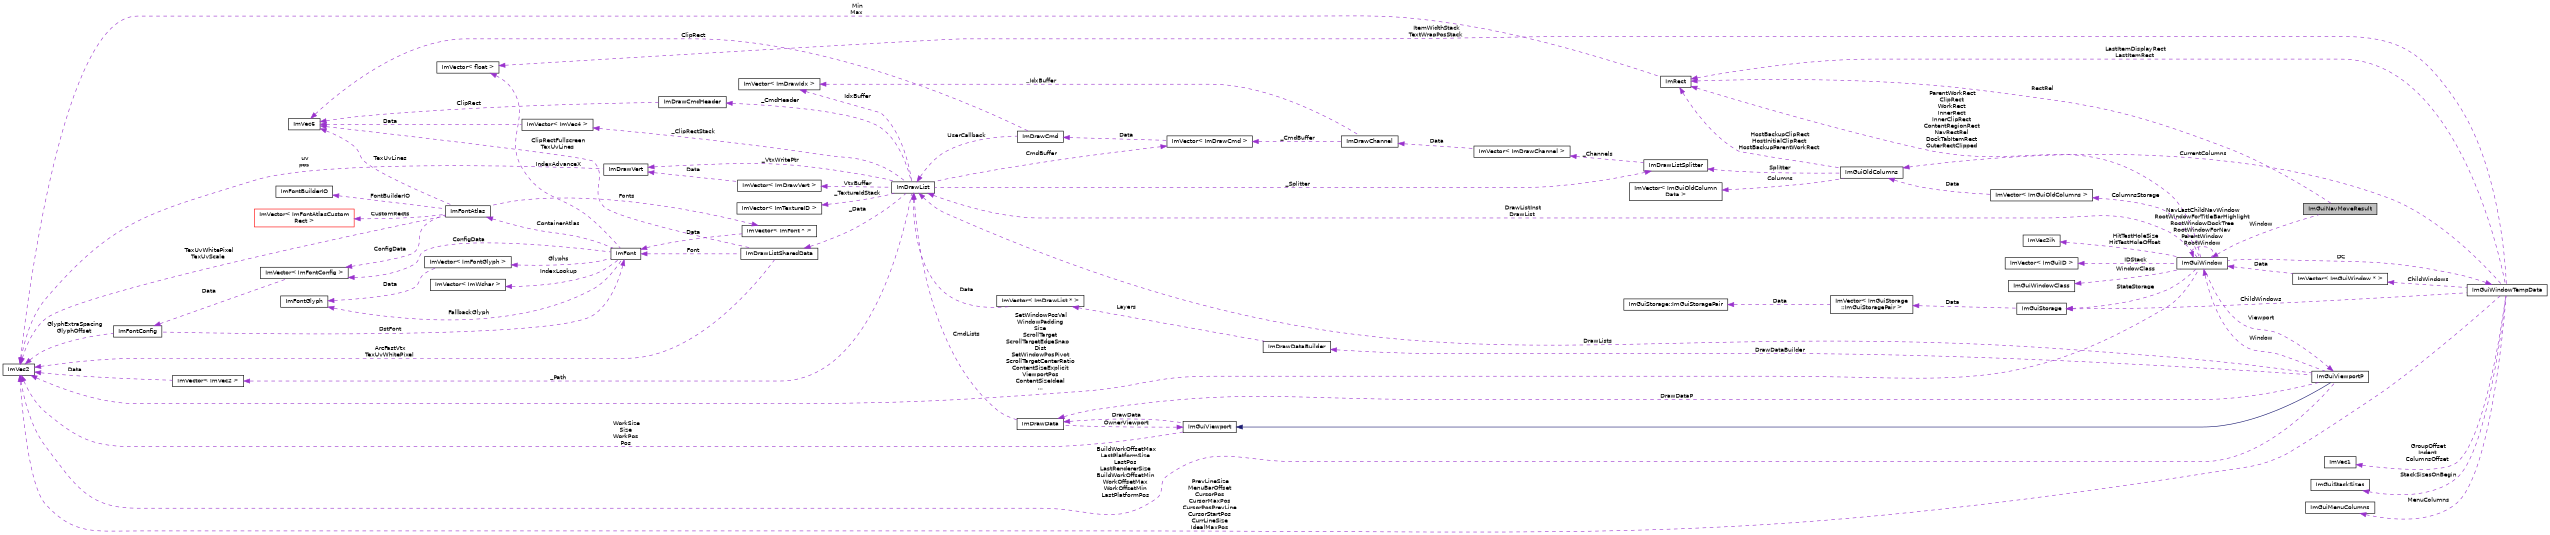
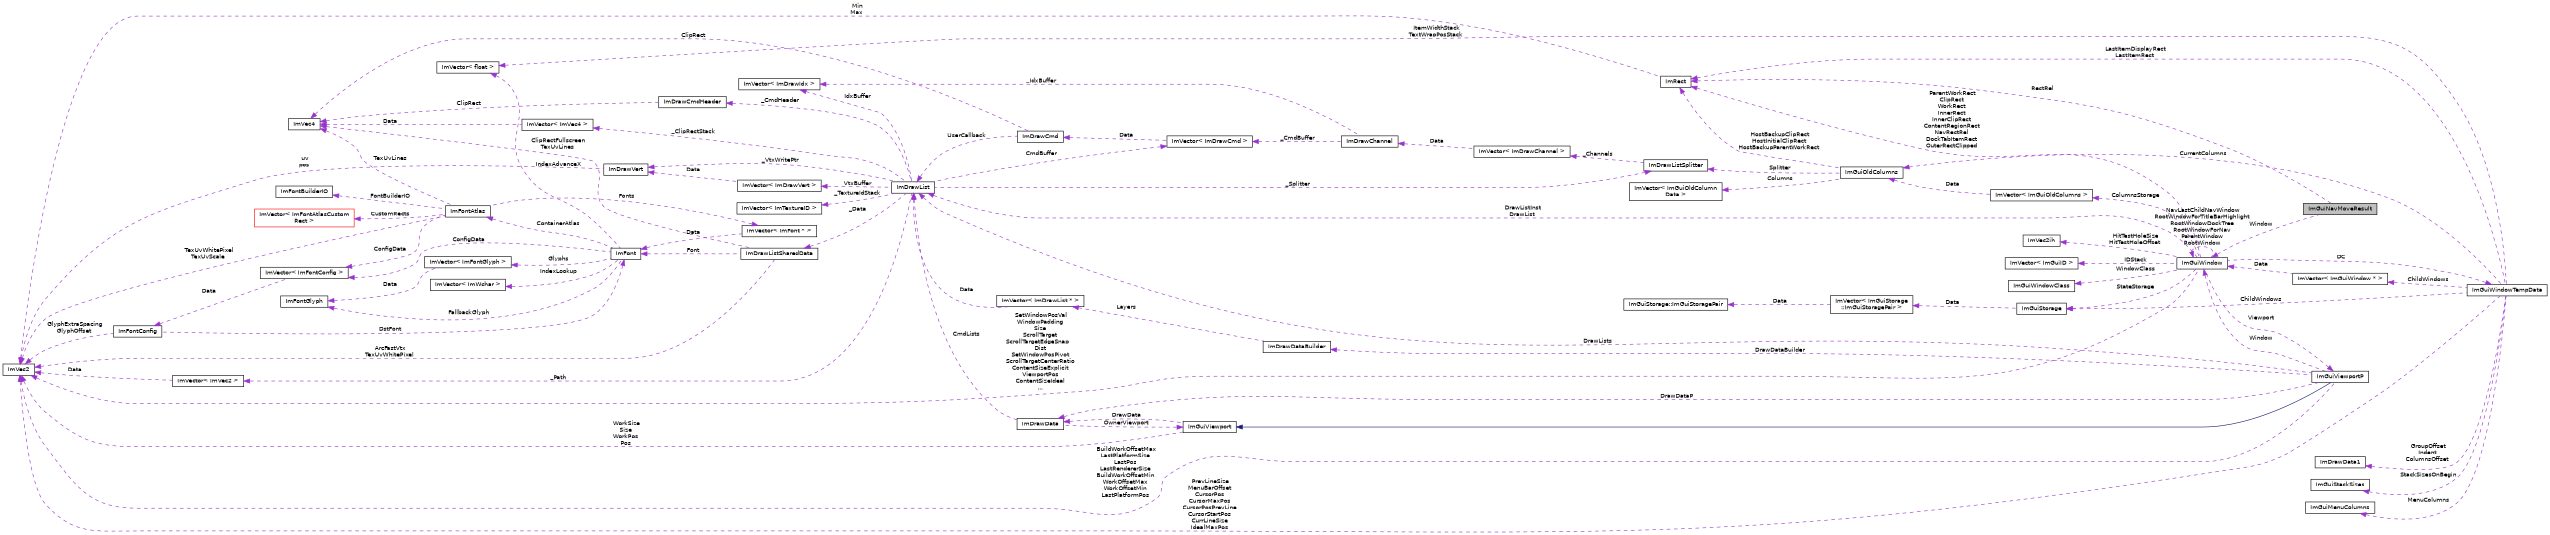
(304, 124) -> (304, 124)
(2340, 462) -> (2340, 462)
